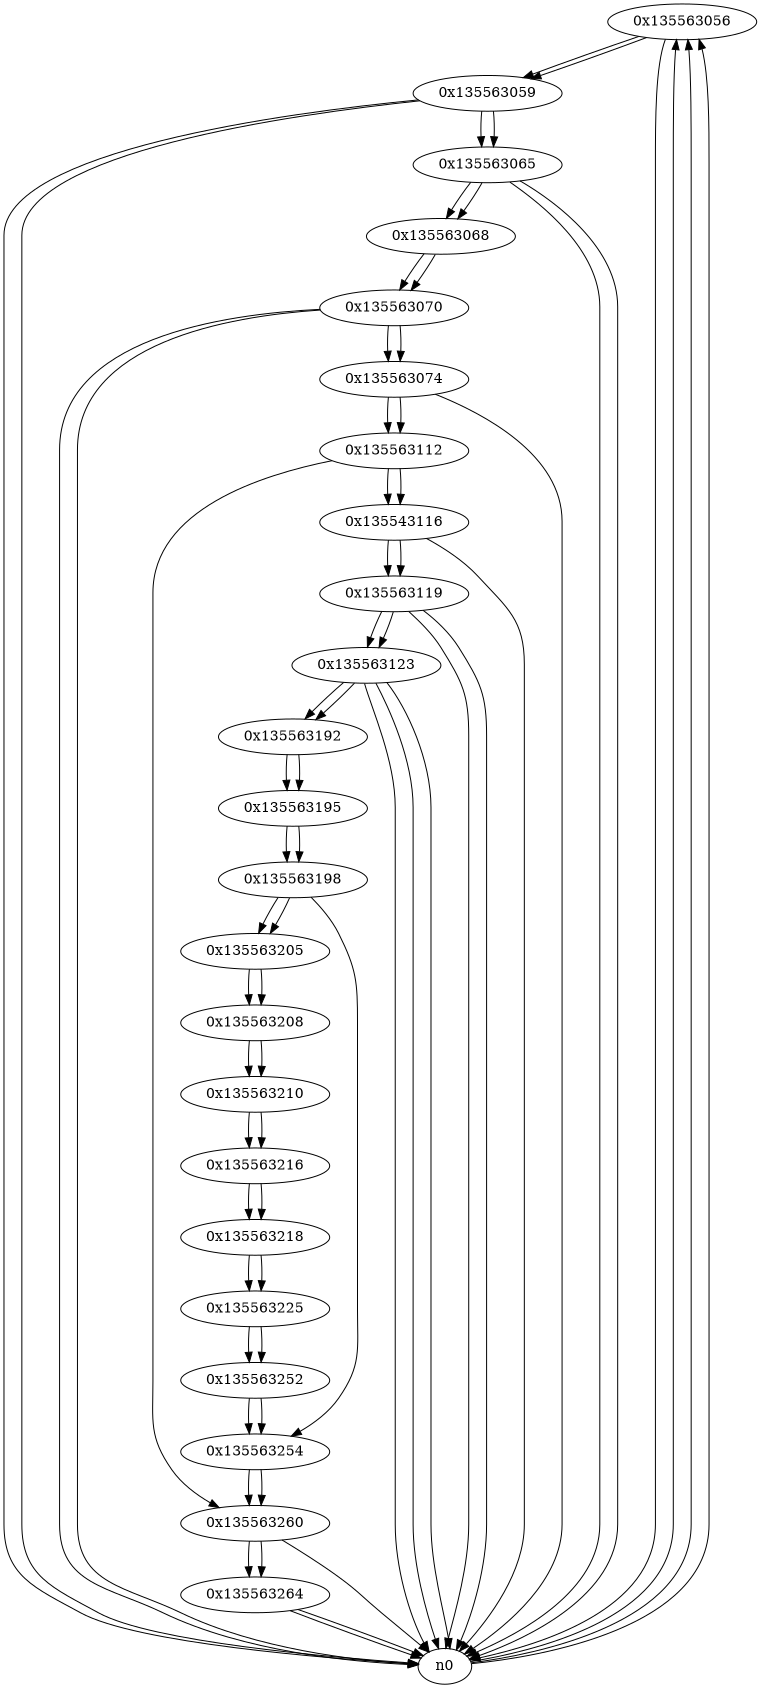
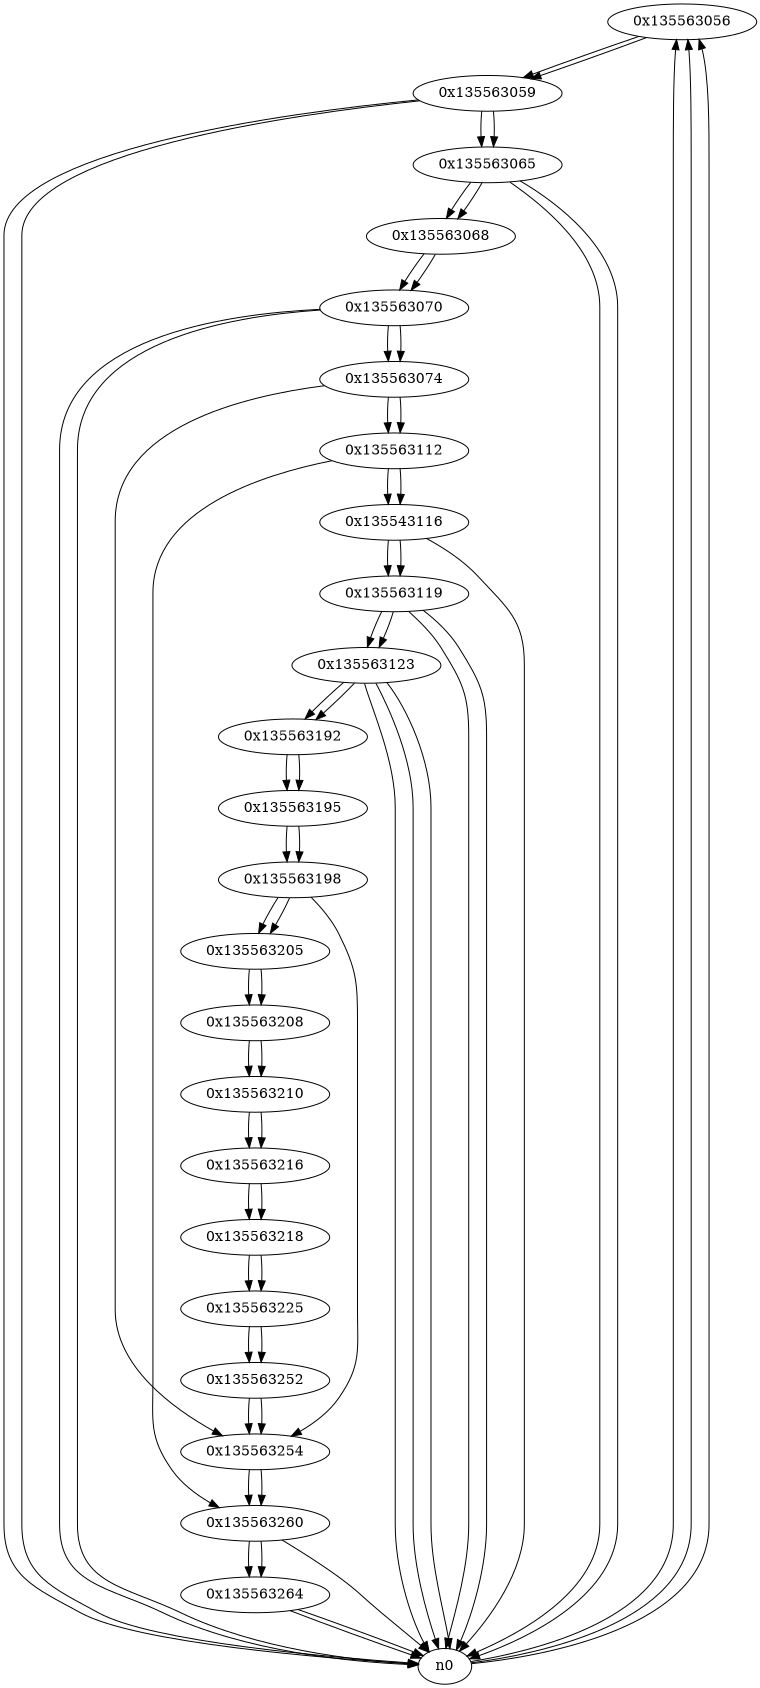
(655, 900) -> none
(562, 1007) -> (115, 862)
